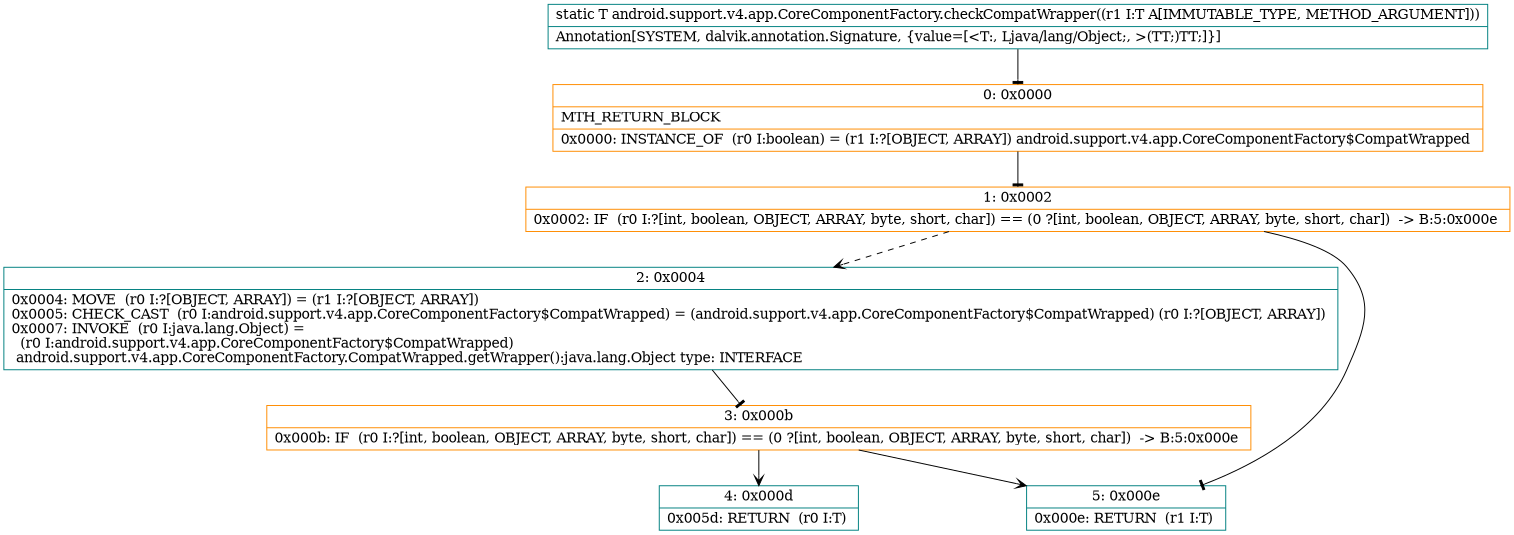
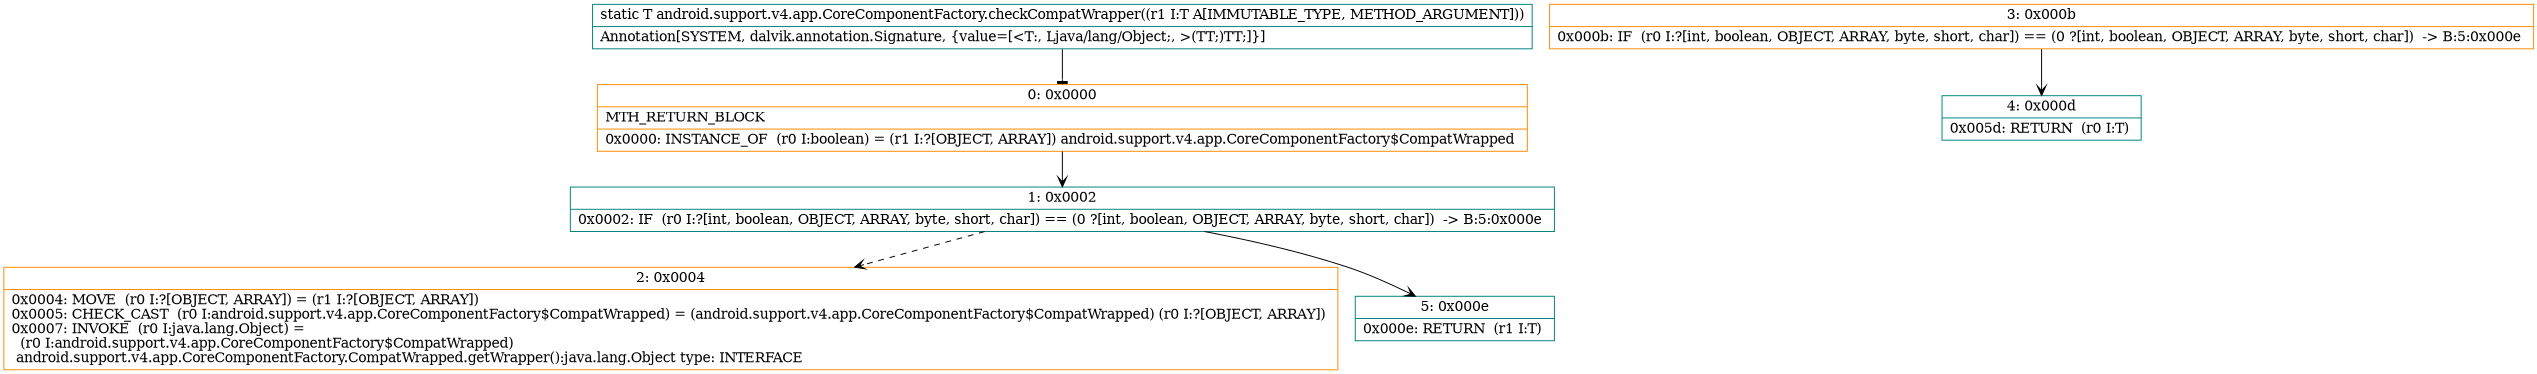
(1018, 167) -> (1062, 164)
(1018, 209) -> (1062, 209)
(671, 319) -> (671, 319)
(1350, 363) -> (1308, 255)
(725, 386) -> none
(938, 467) -> none
